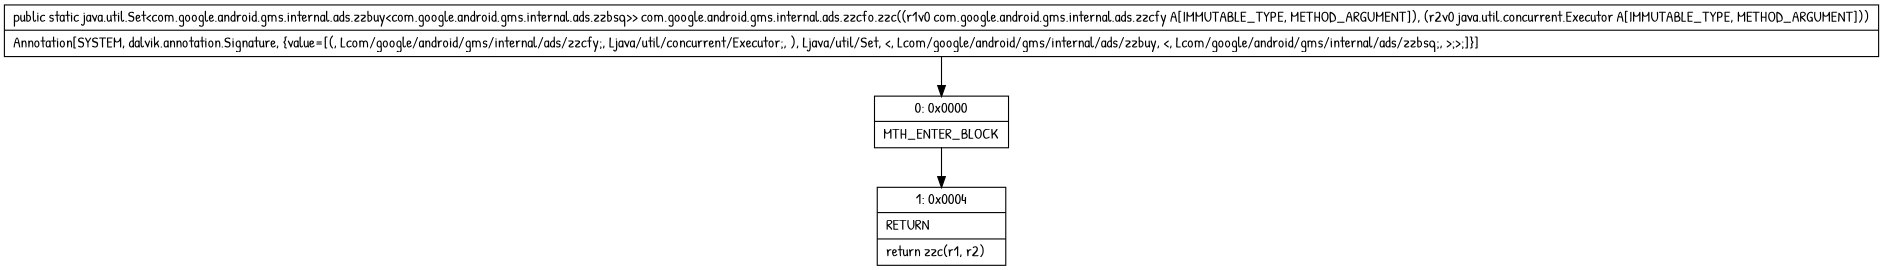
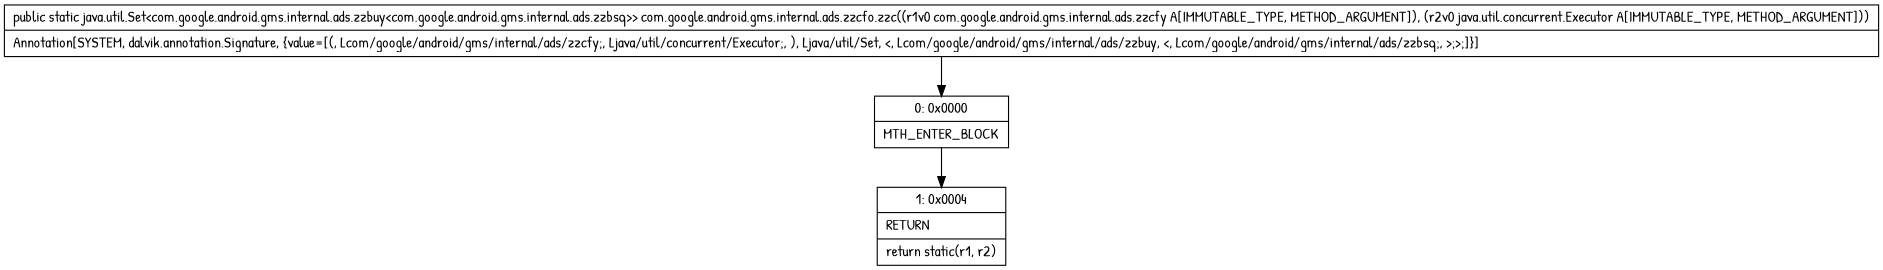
(936, 252) -> (942, 252)
